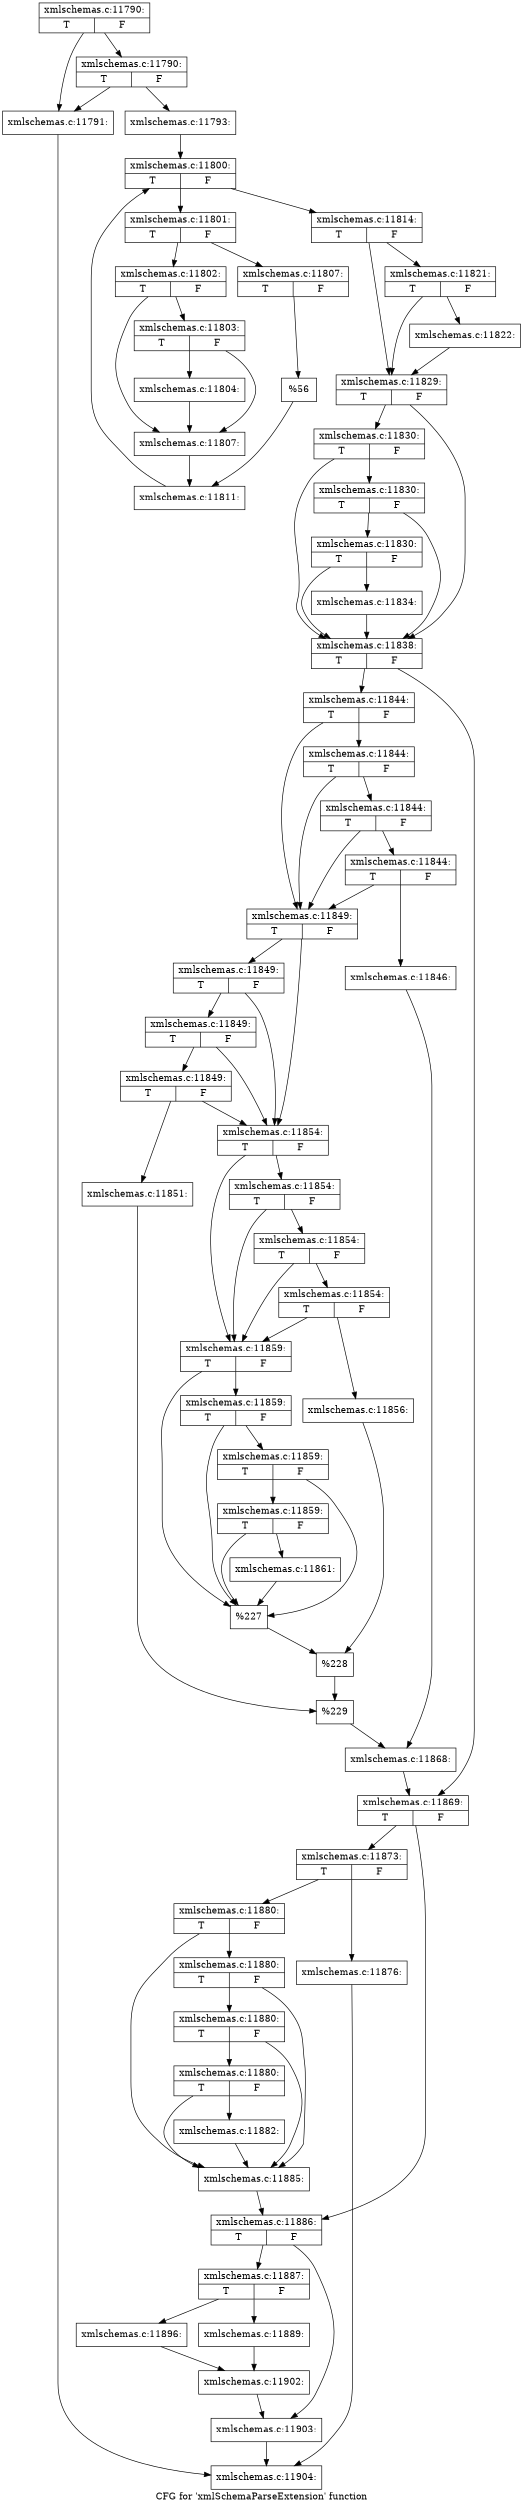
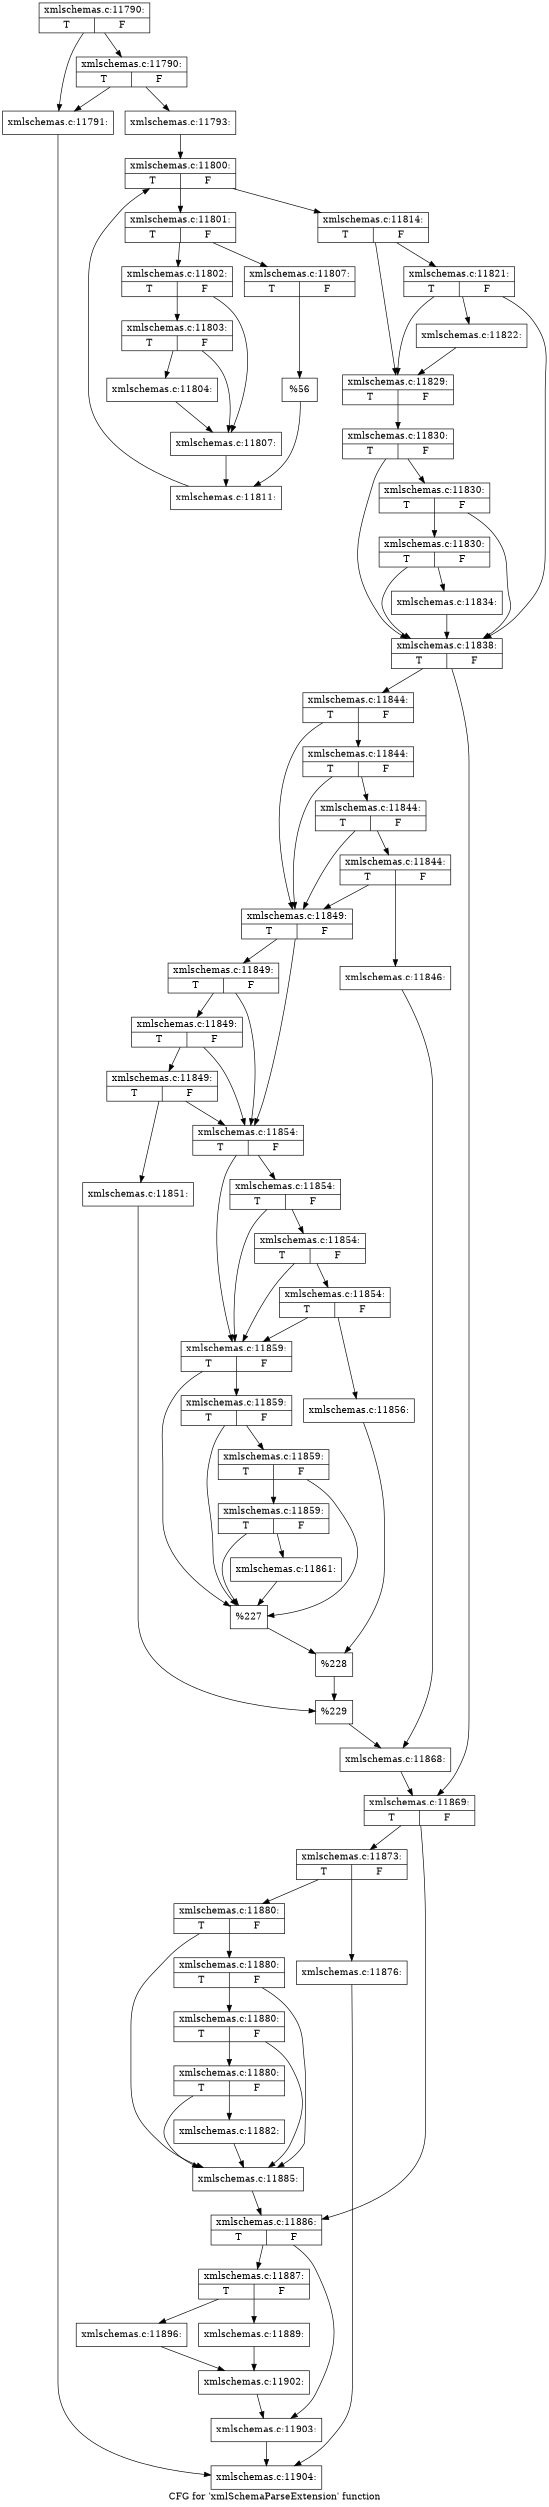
(465, 521) -> (545, 468)
